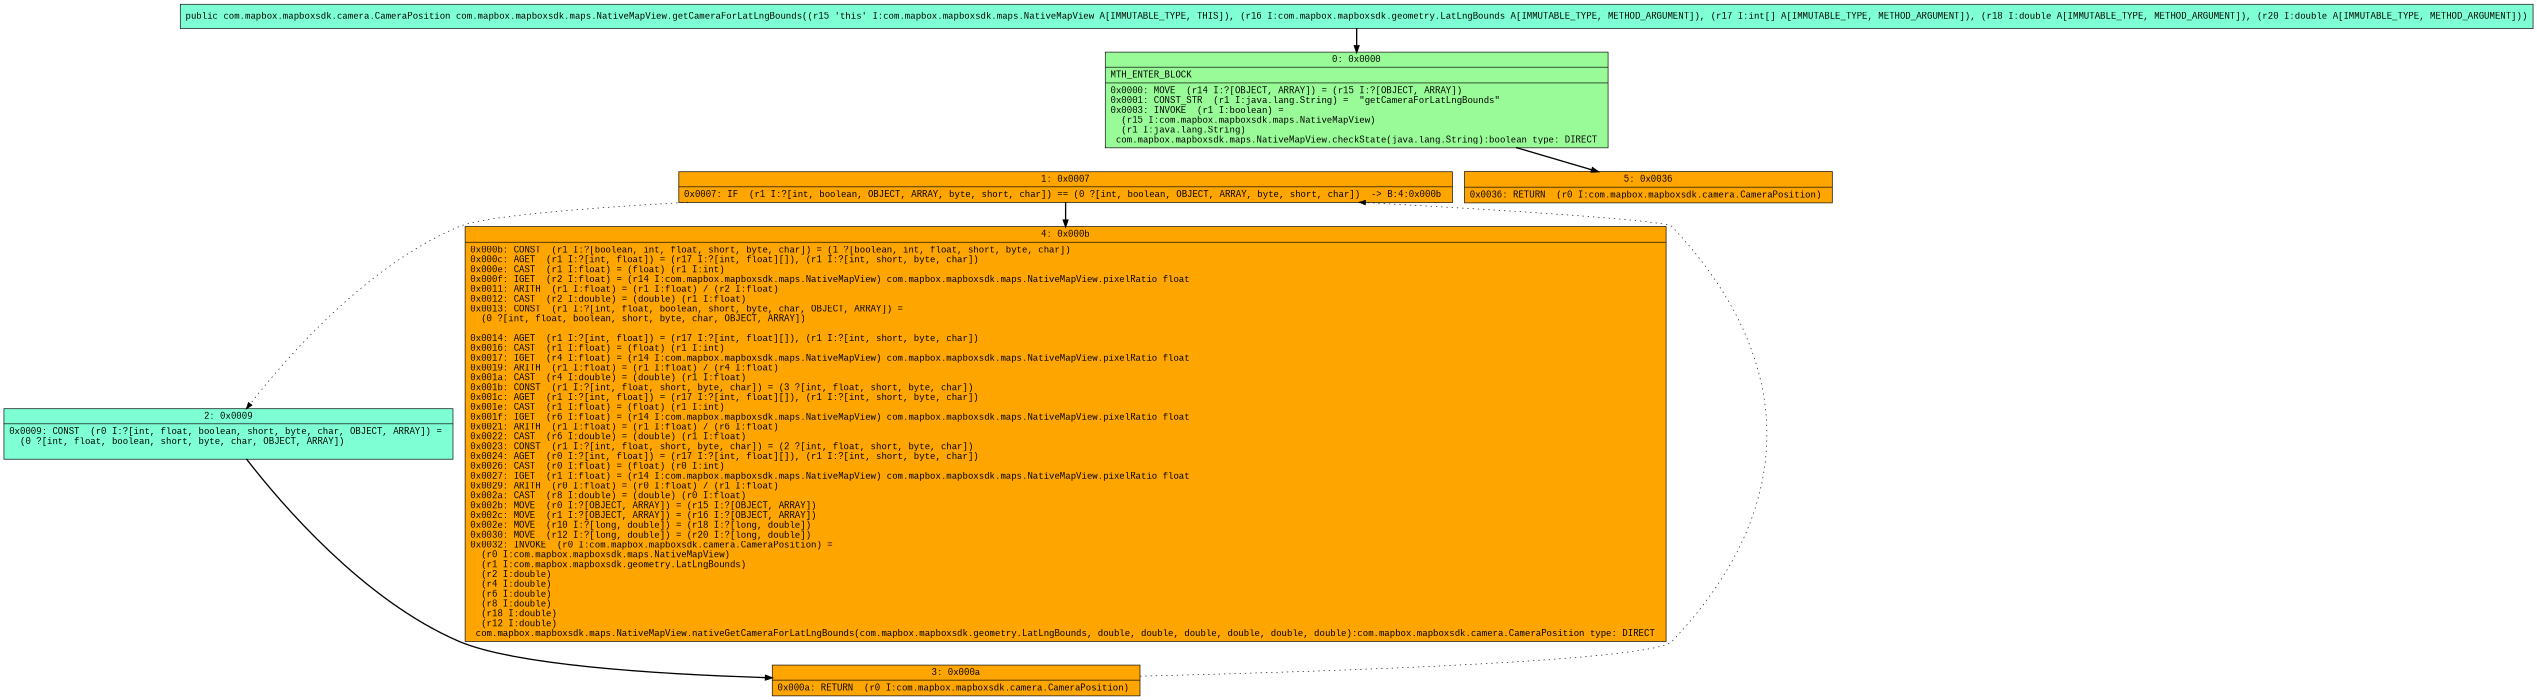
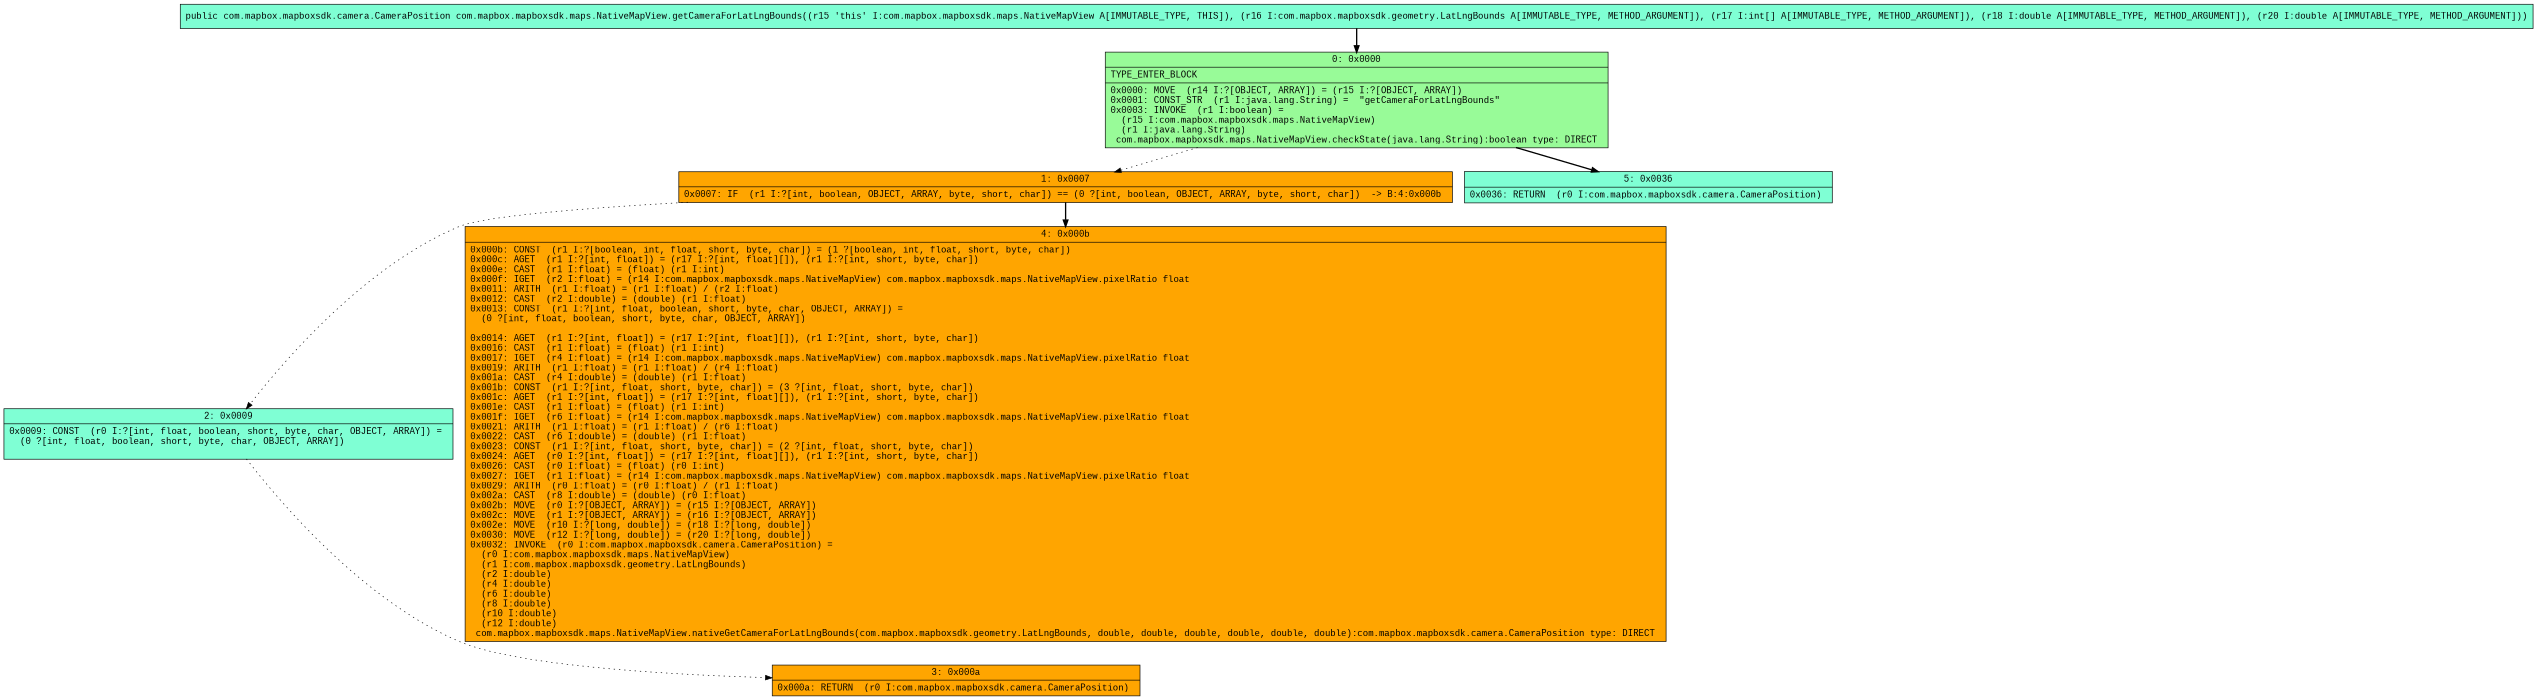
(1151, 75) -> (1154, 75)
(1648, 187) -> (1648, 187)
(1741, 543) -> (1159, 159)
(514, 614) -> (514, 614)
(472, 646) -> (472, 646)
